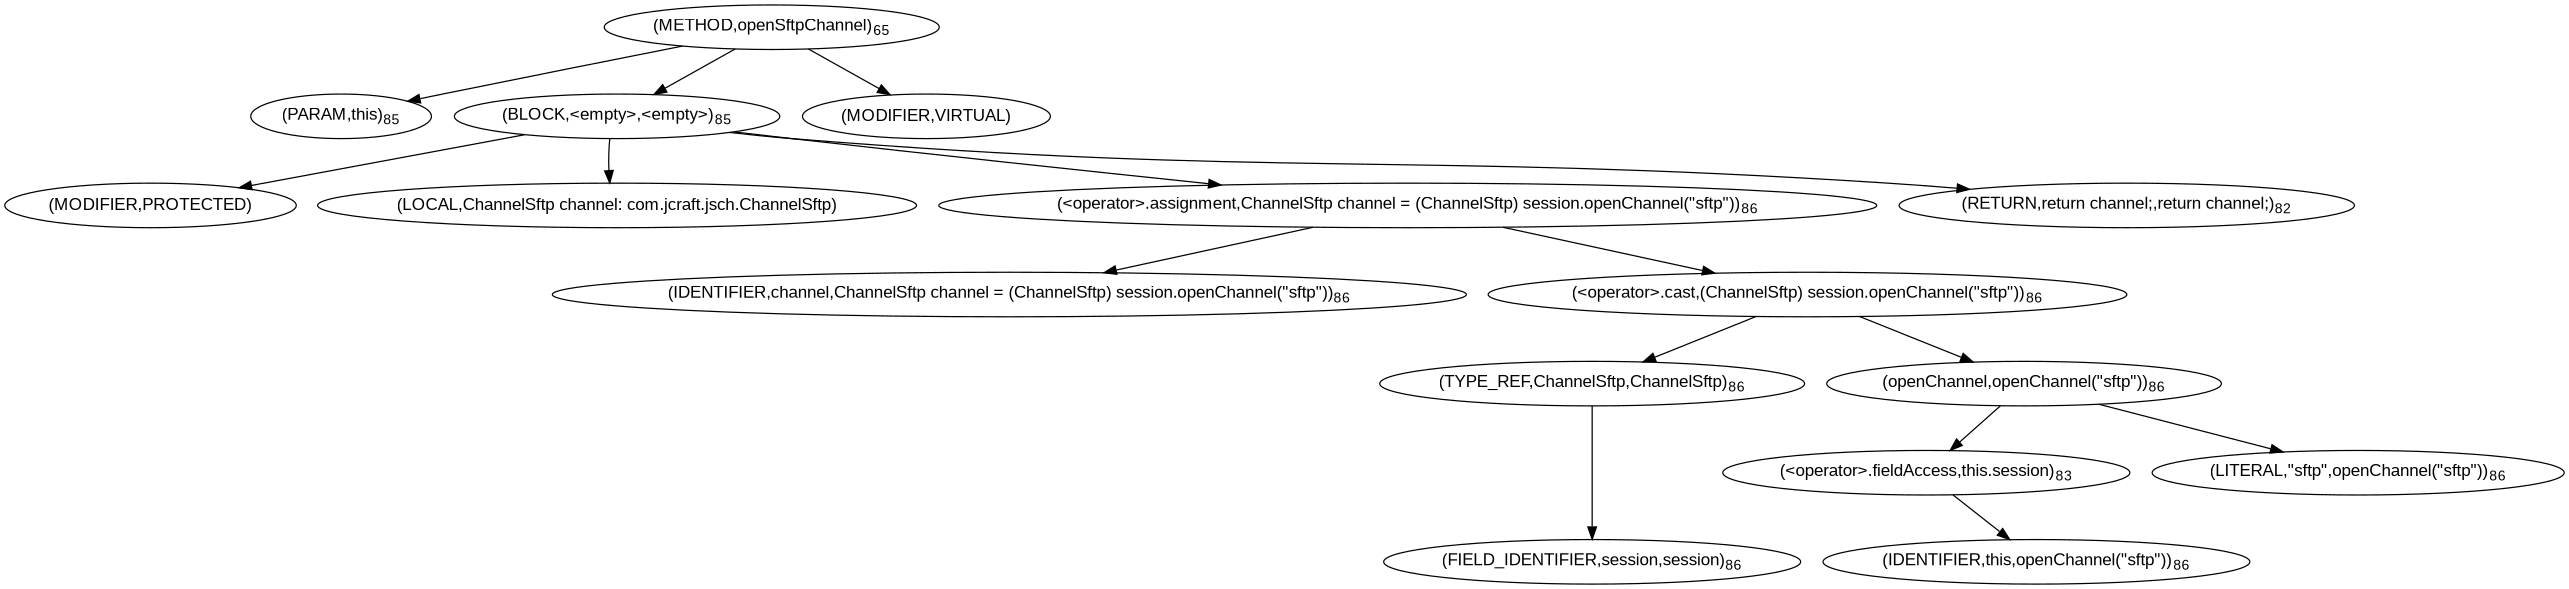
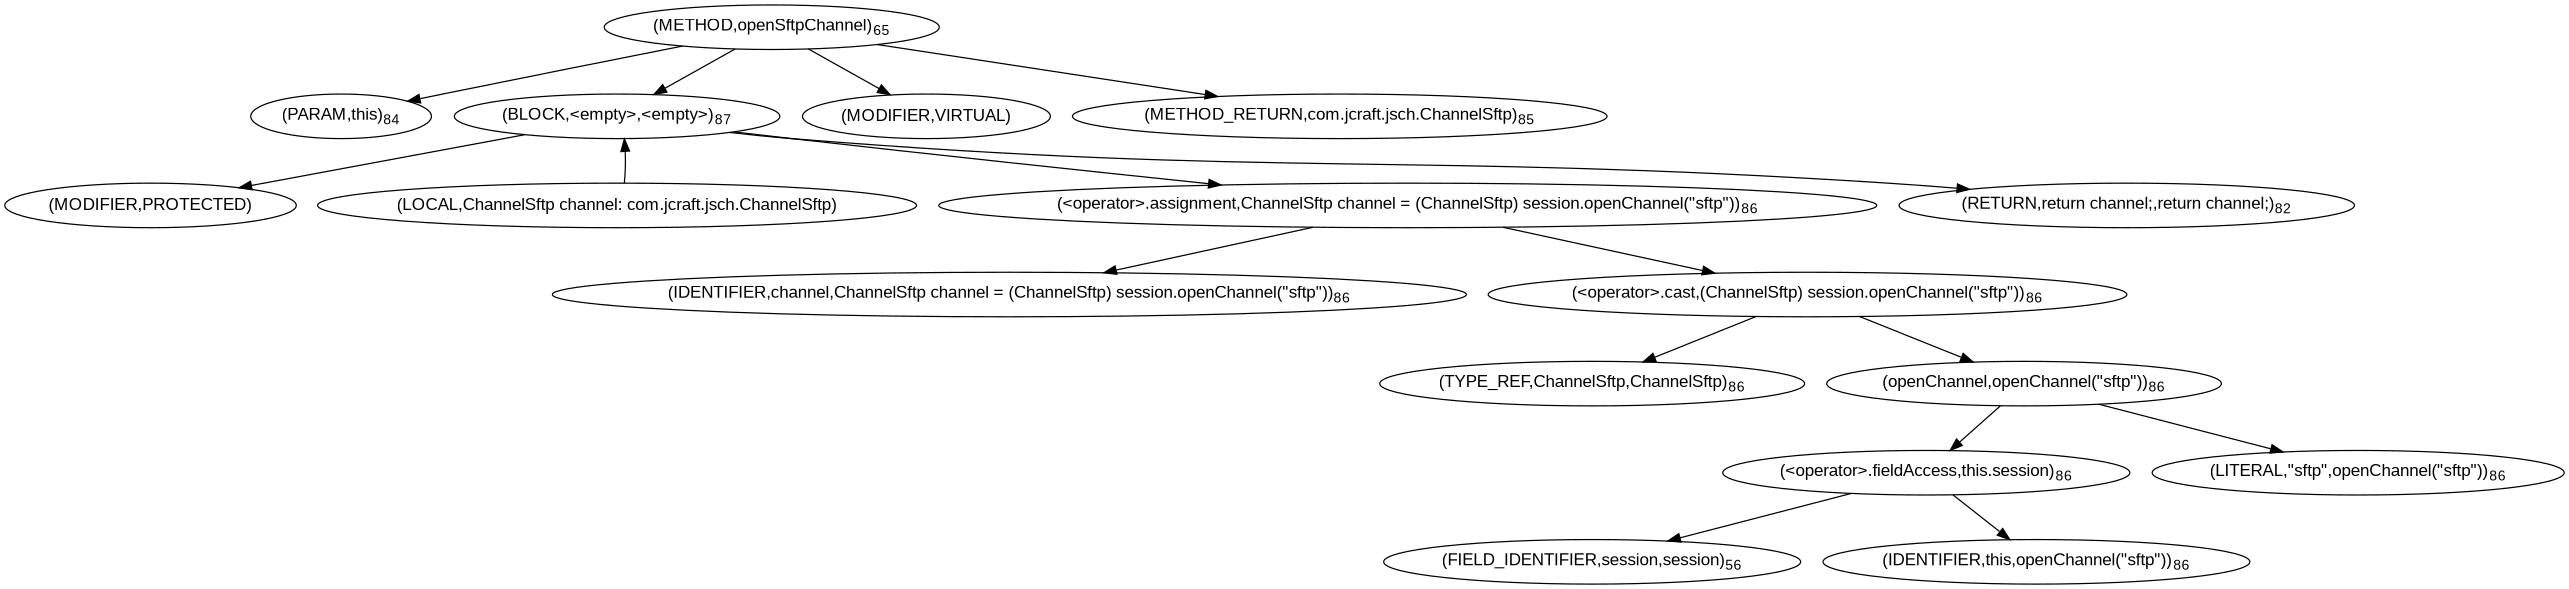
(392, 114) -> (392, 114)
(723, 114) -> (723, 114)
none -> (1340, 116)
(609, 155) -> (625, 167)
(1592, 466) -> (1765, 516)
(2064, 471) -> (2064, 471)
(1734, 560) -> (1734, 560)
